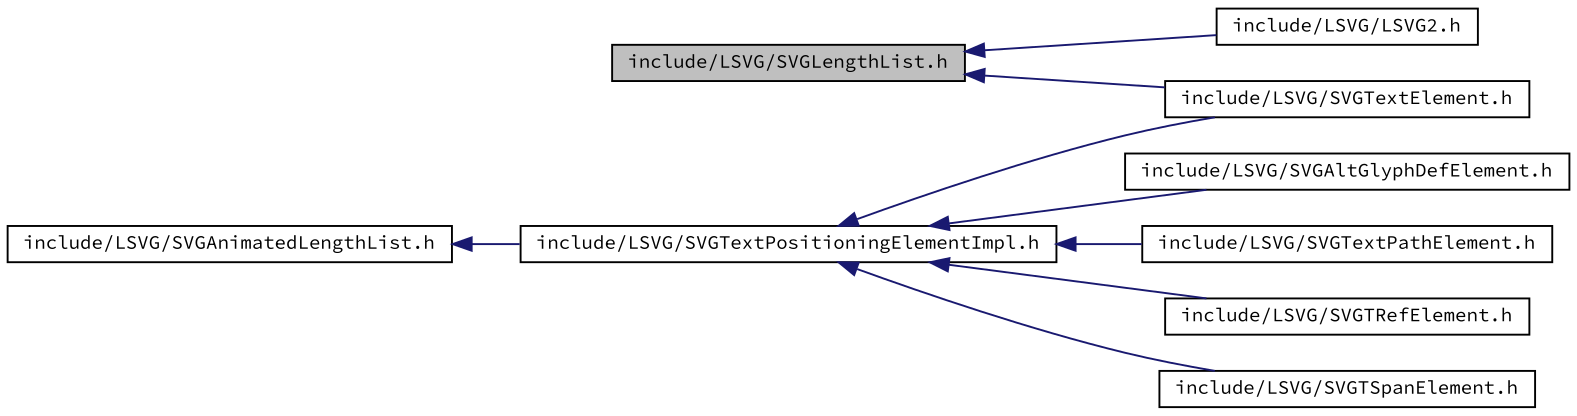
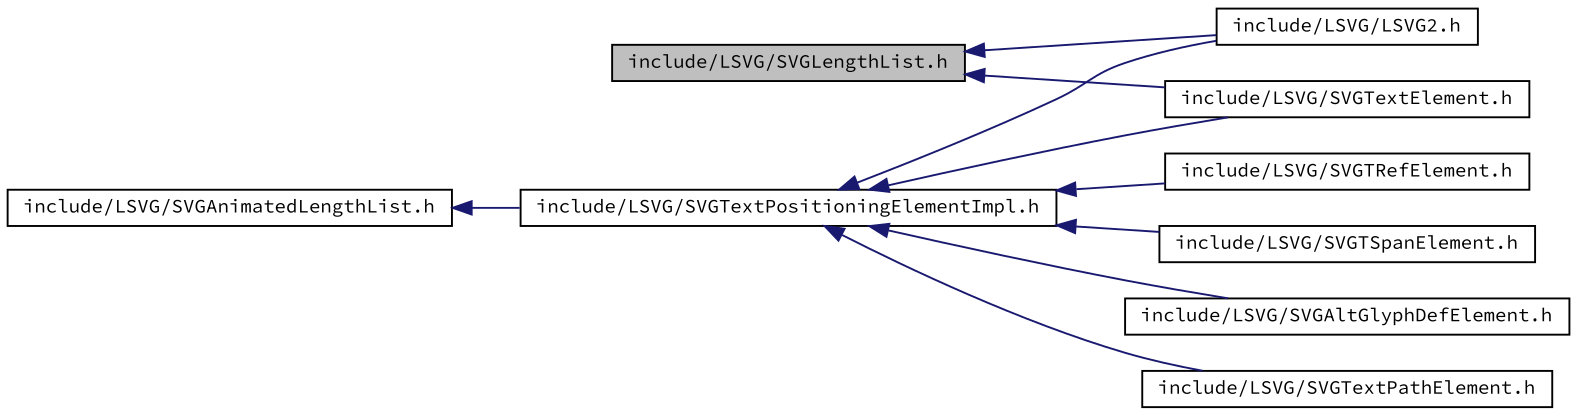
none -> (1036, 108)
